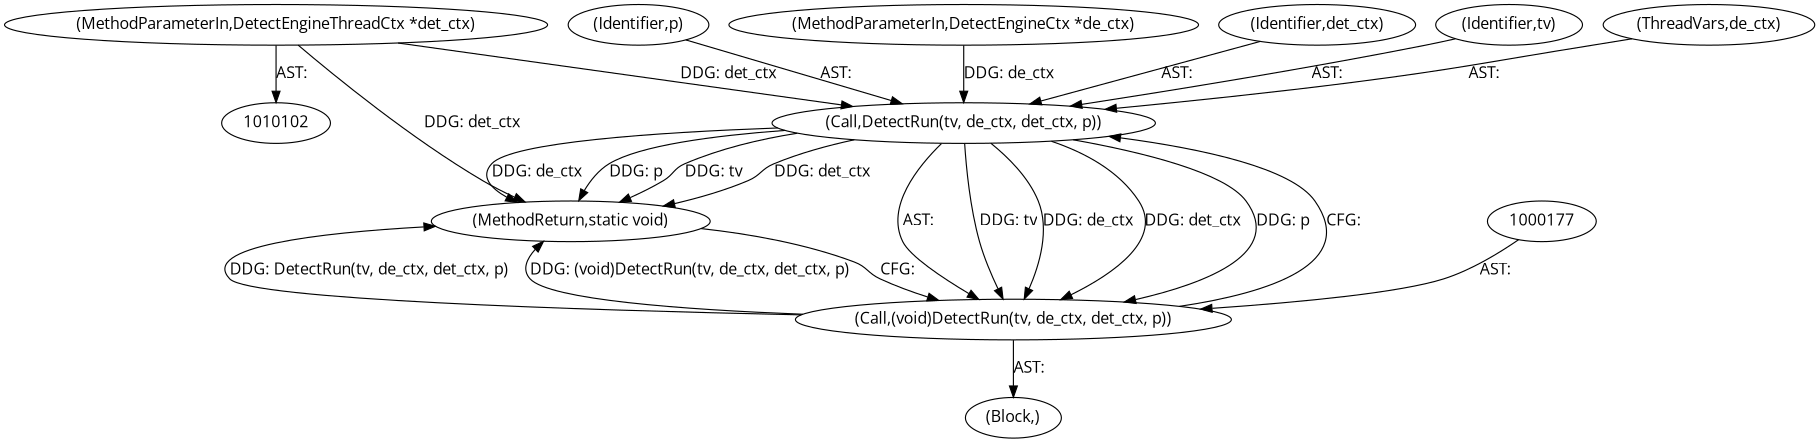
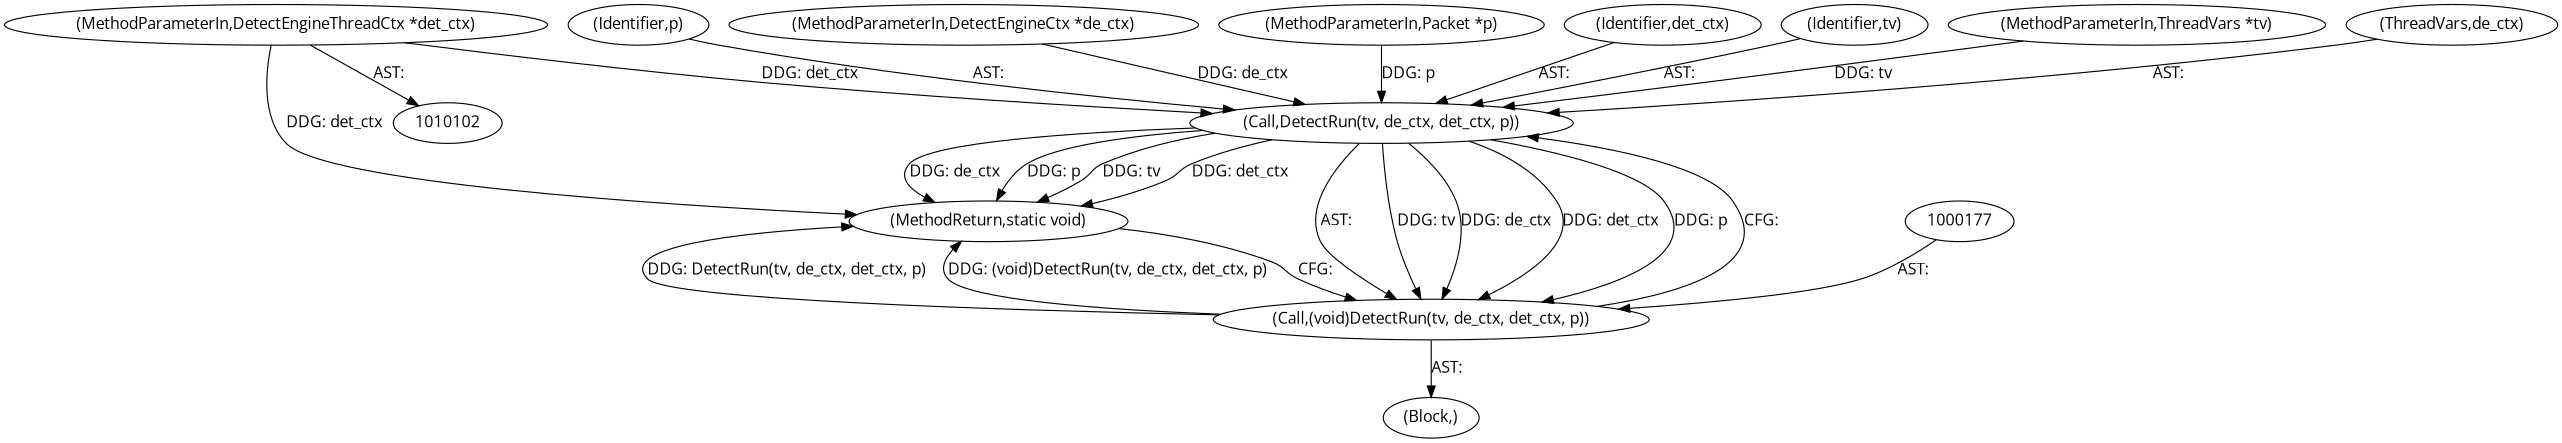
none -> (1382, 25)
none -> (2137, 25)
